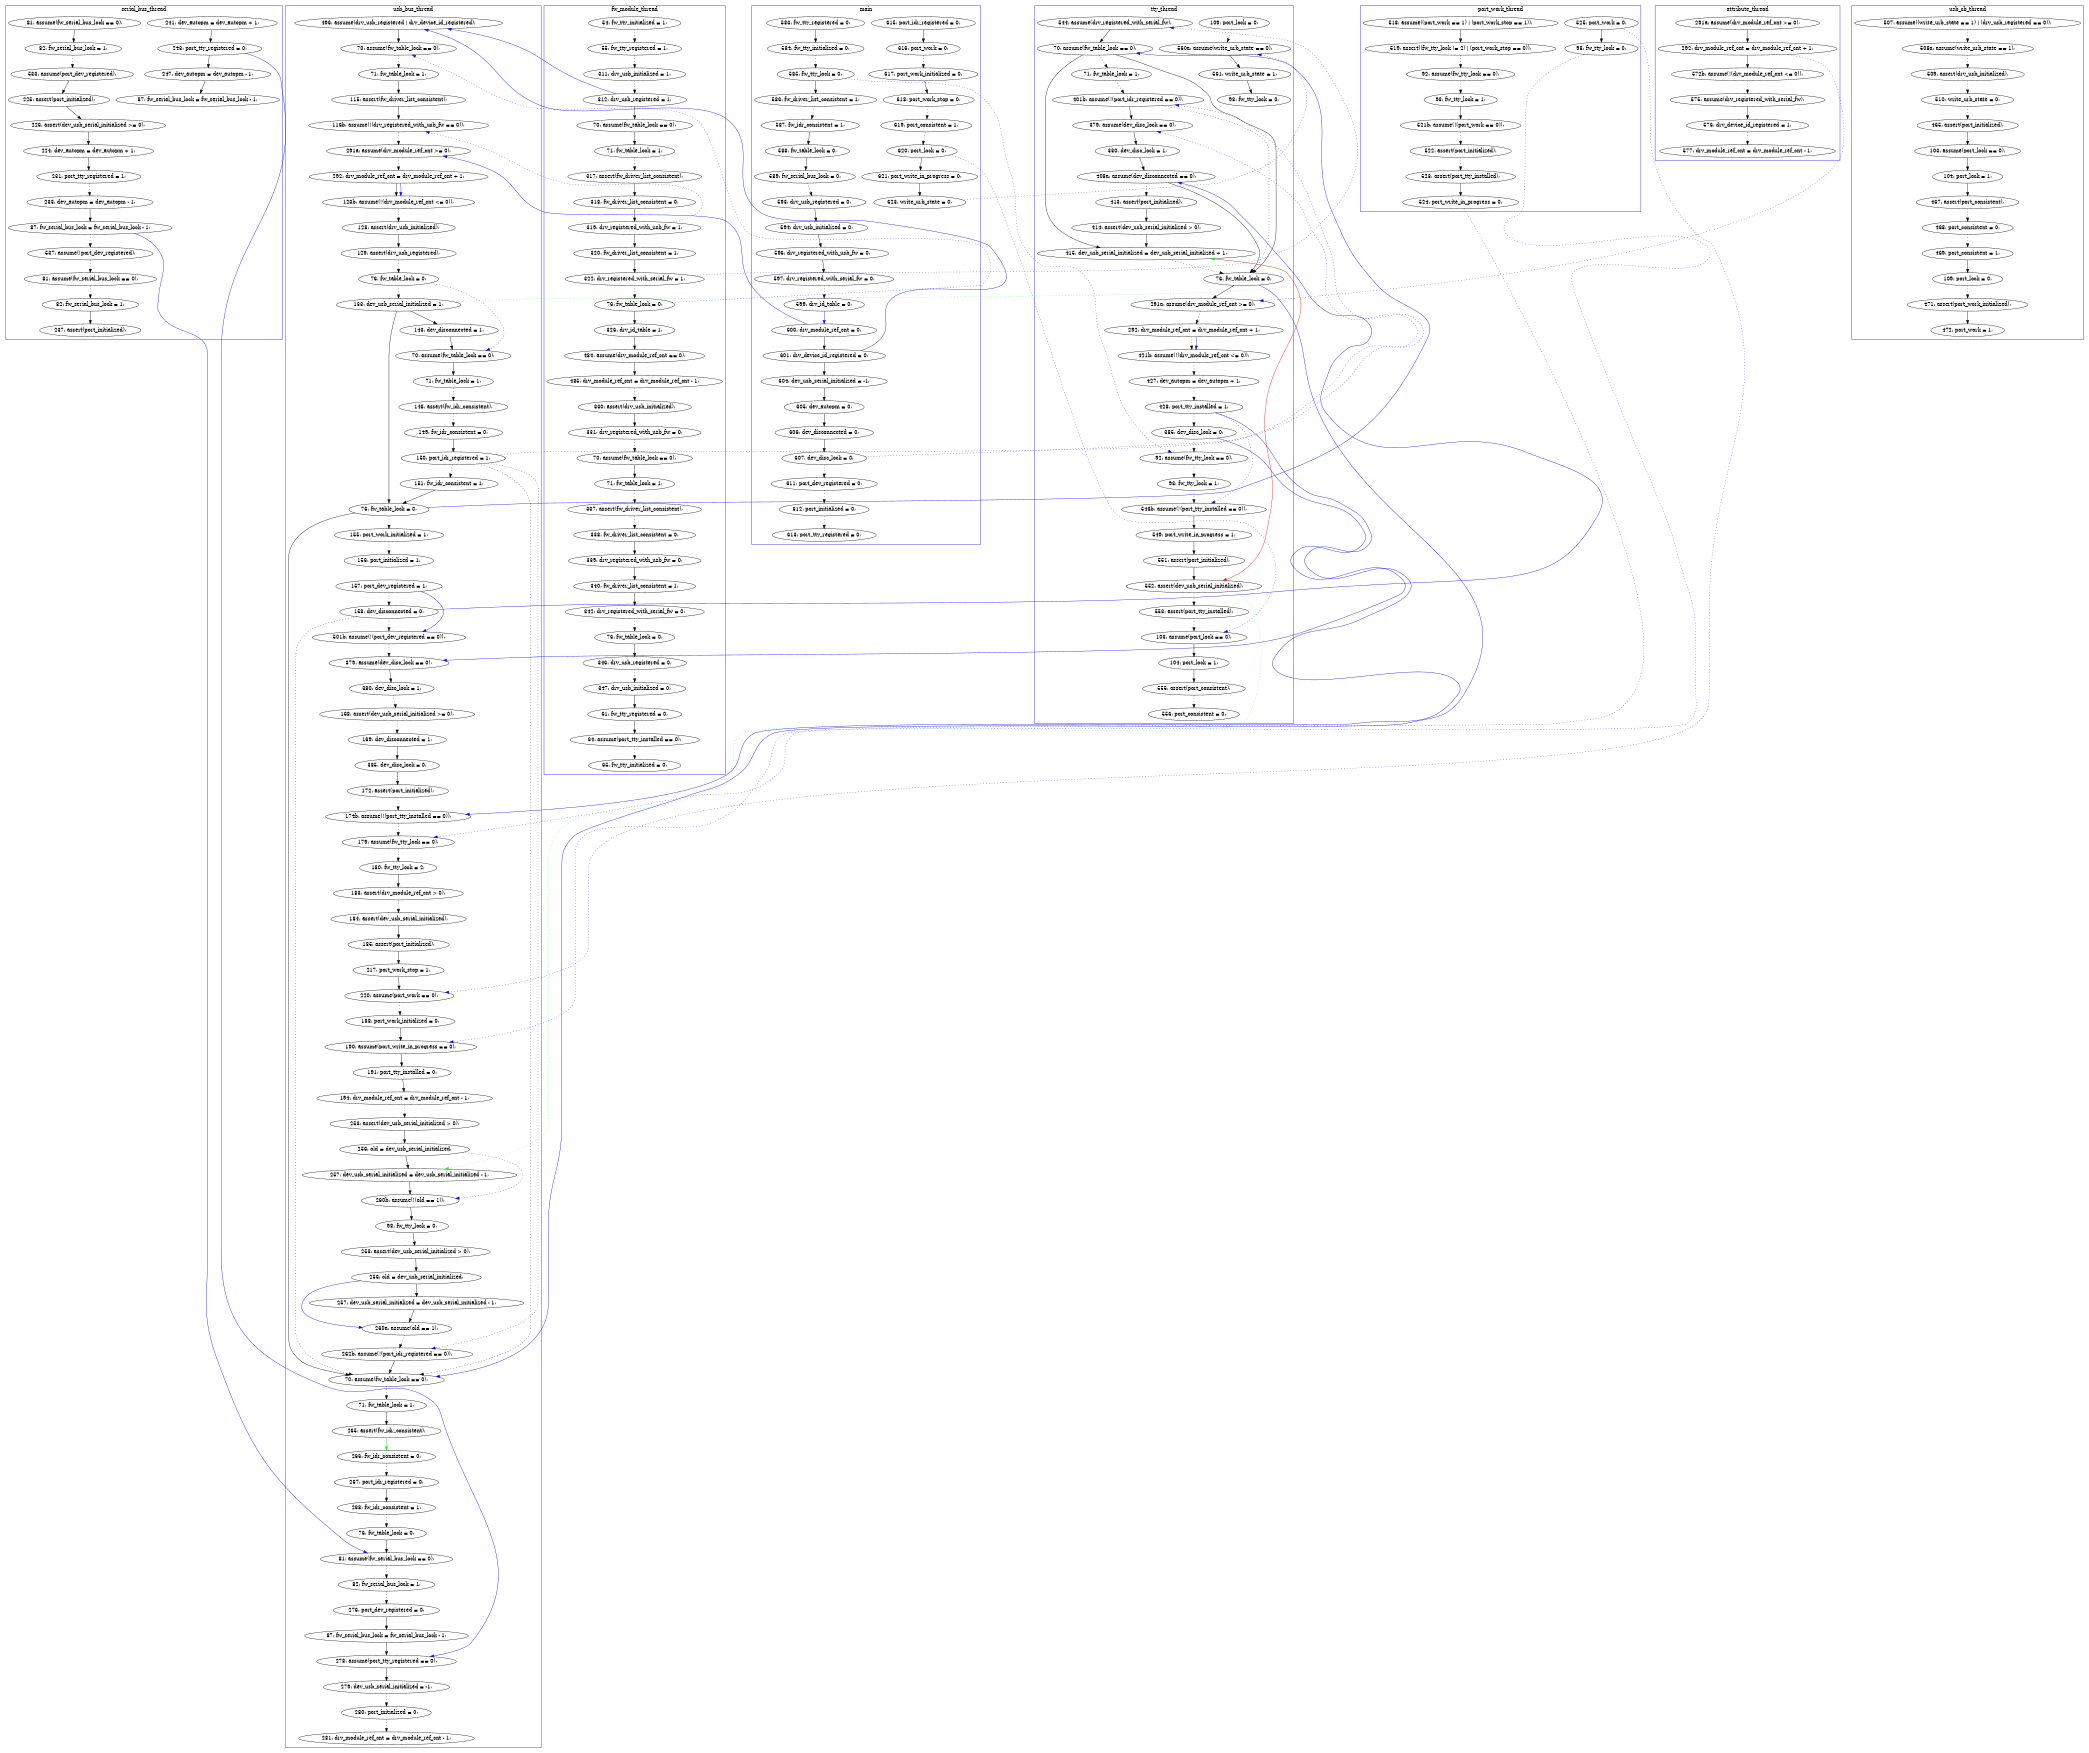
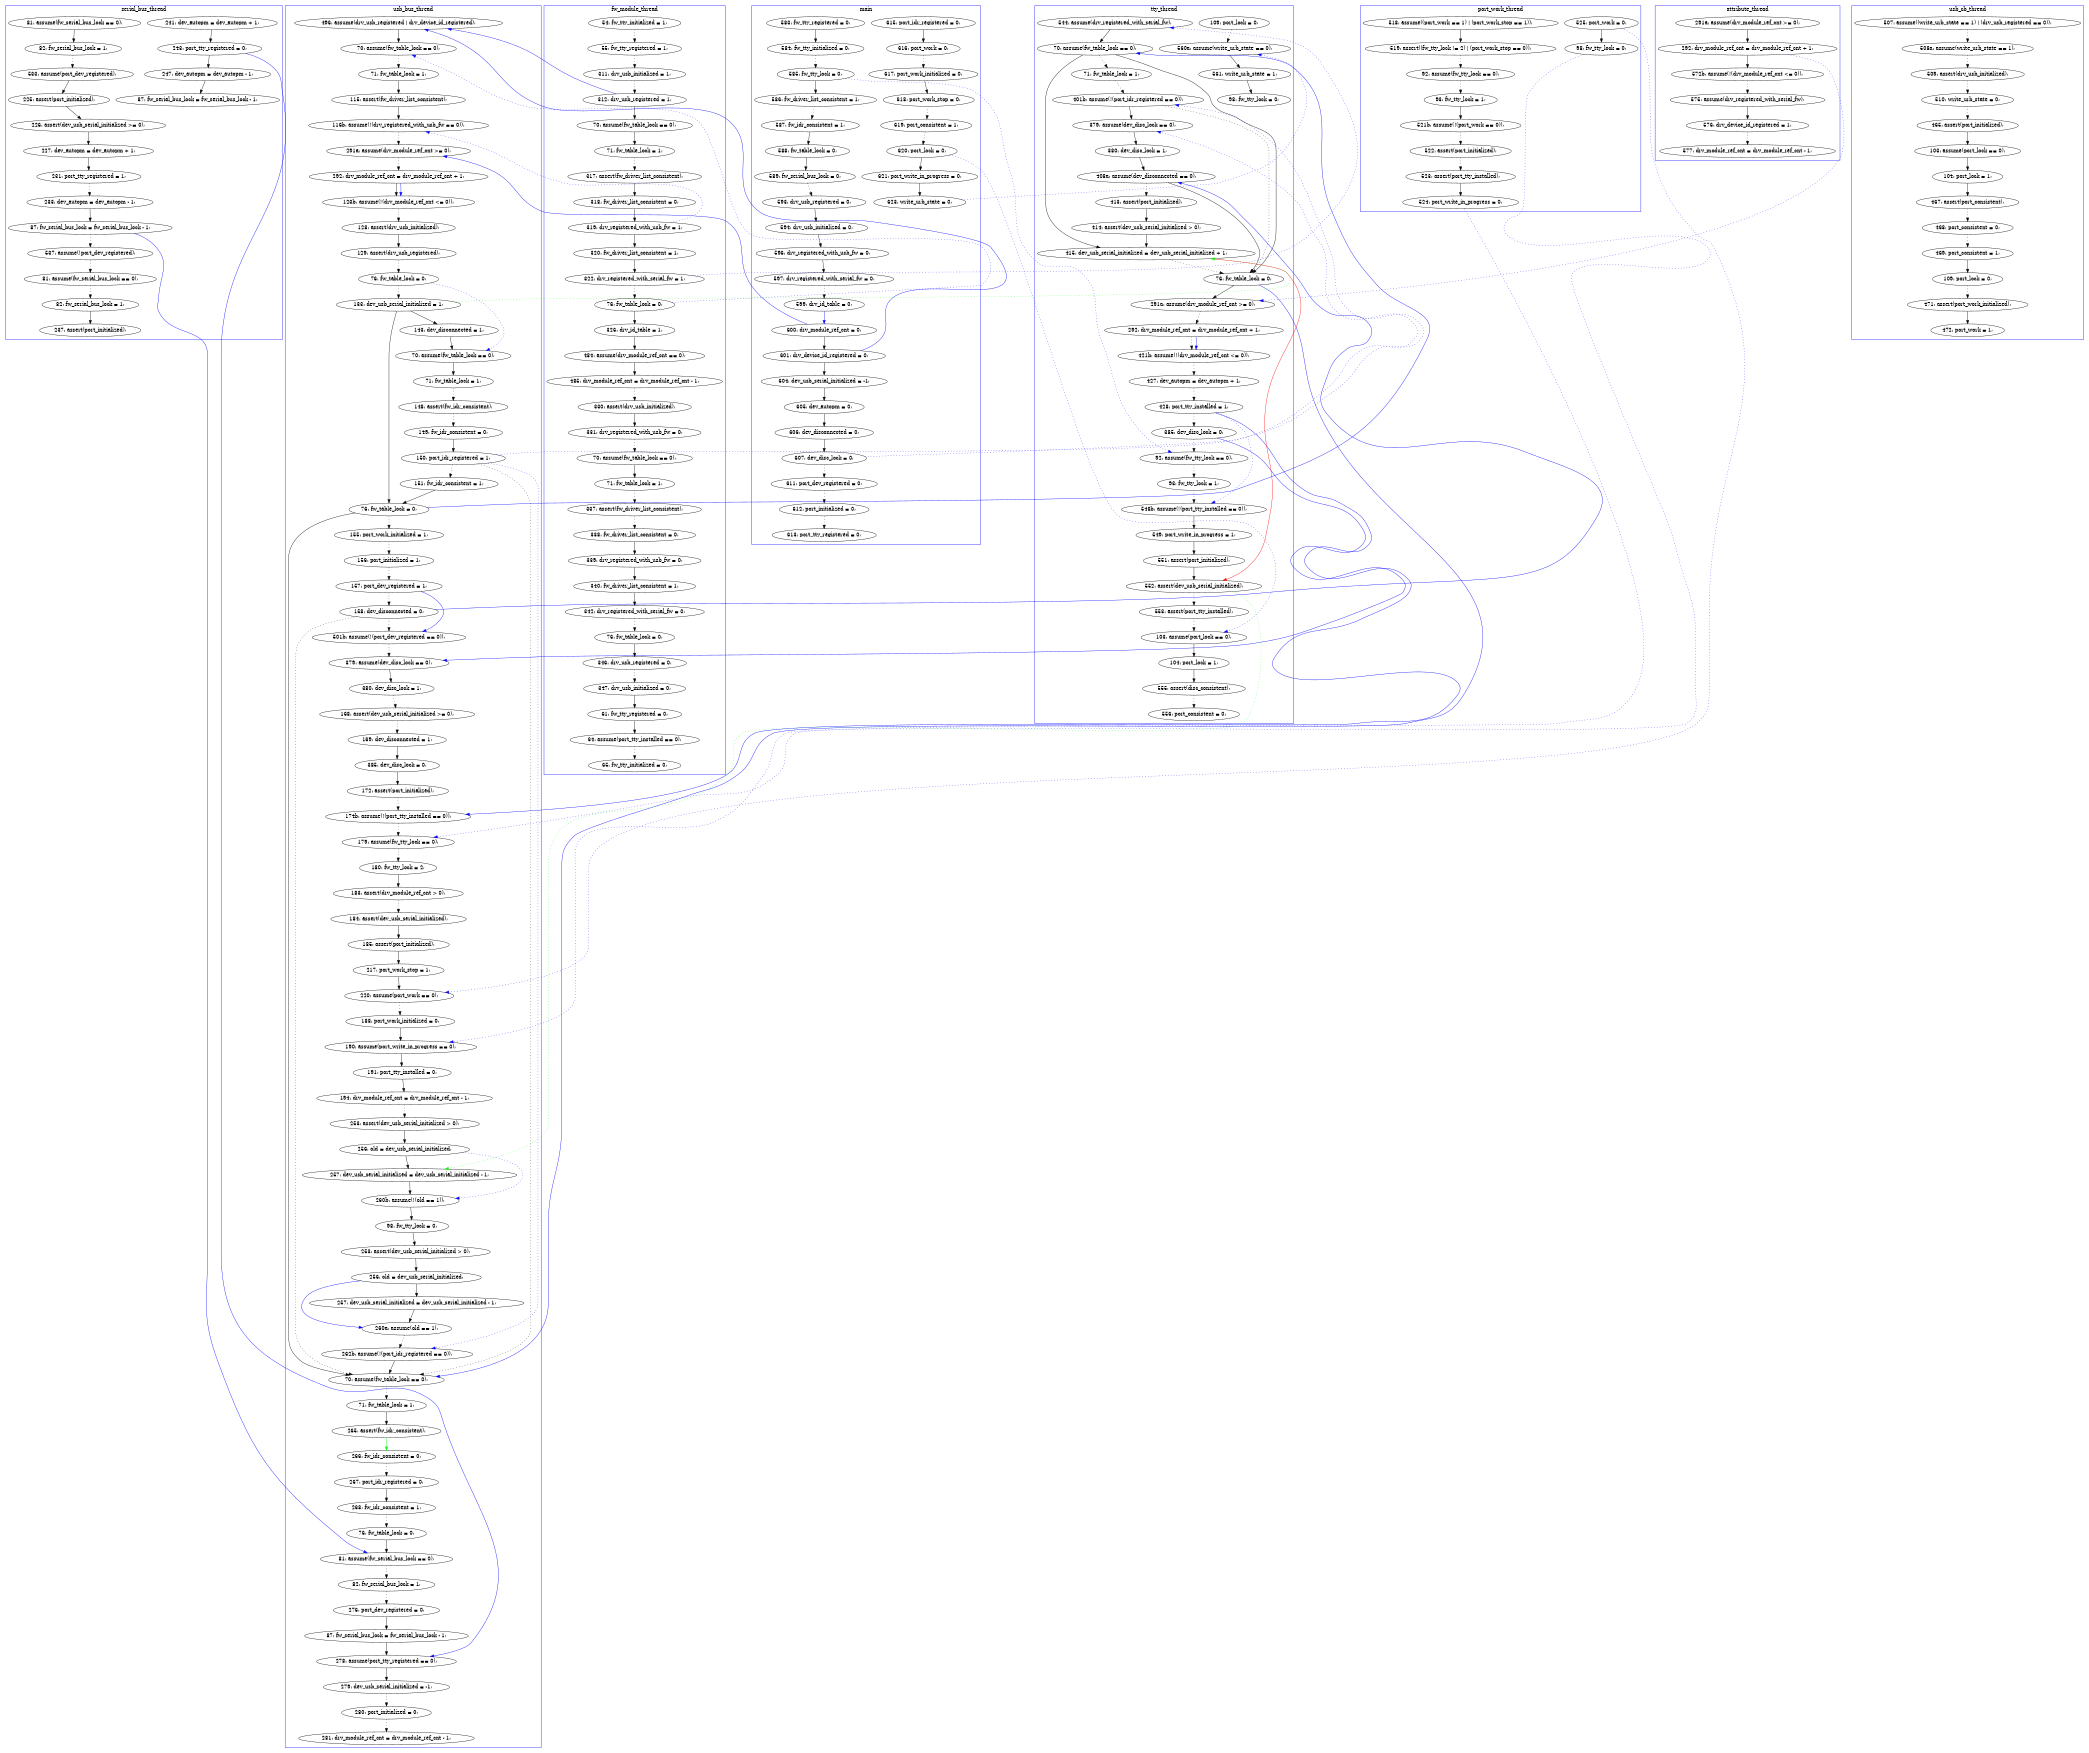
(89, 151) -> (89, 151)
none -> (389, 572)
(1194, 689) -> (1194, 689)
